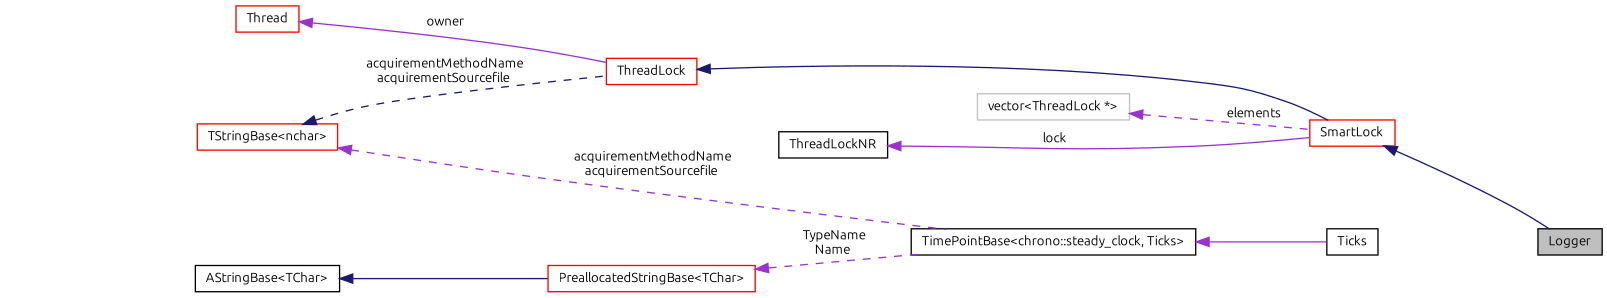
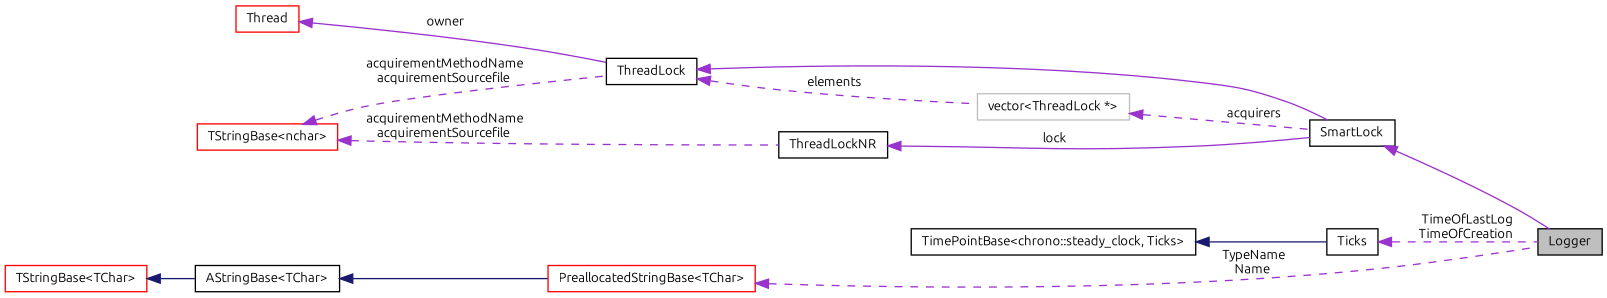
(1023, 69) -> (1023, 69)
(652, 71) -> (652, 71)
(460, 92) -> (460, 92)
none -> (844, 96)
(1253, 114) -> (1253, 114)
(1352, 133) -> (1352, 133)
(1475, 187) -> (1475, 187)
(648, 192) -> (565, 144)
(1268, 242) -> (1268, 242)
none -> (1465, 242)
(843, 261) -> (1154, 284)
none -> (76, 279)
